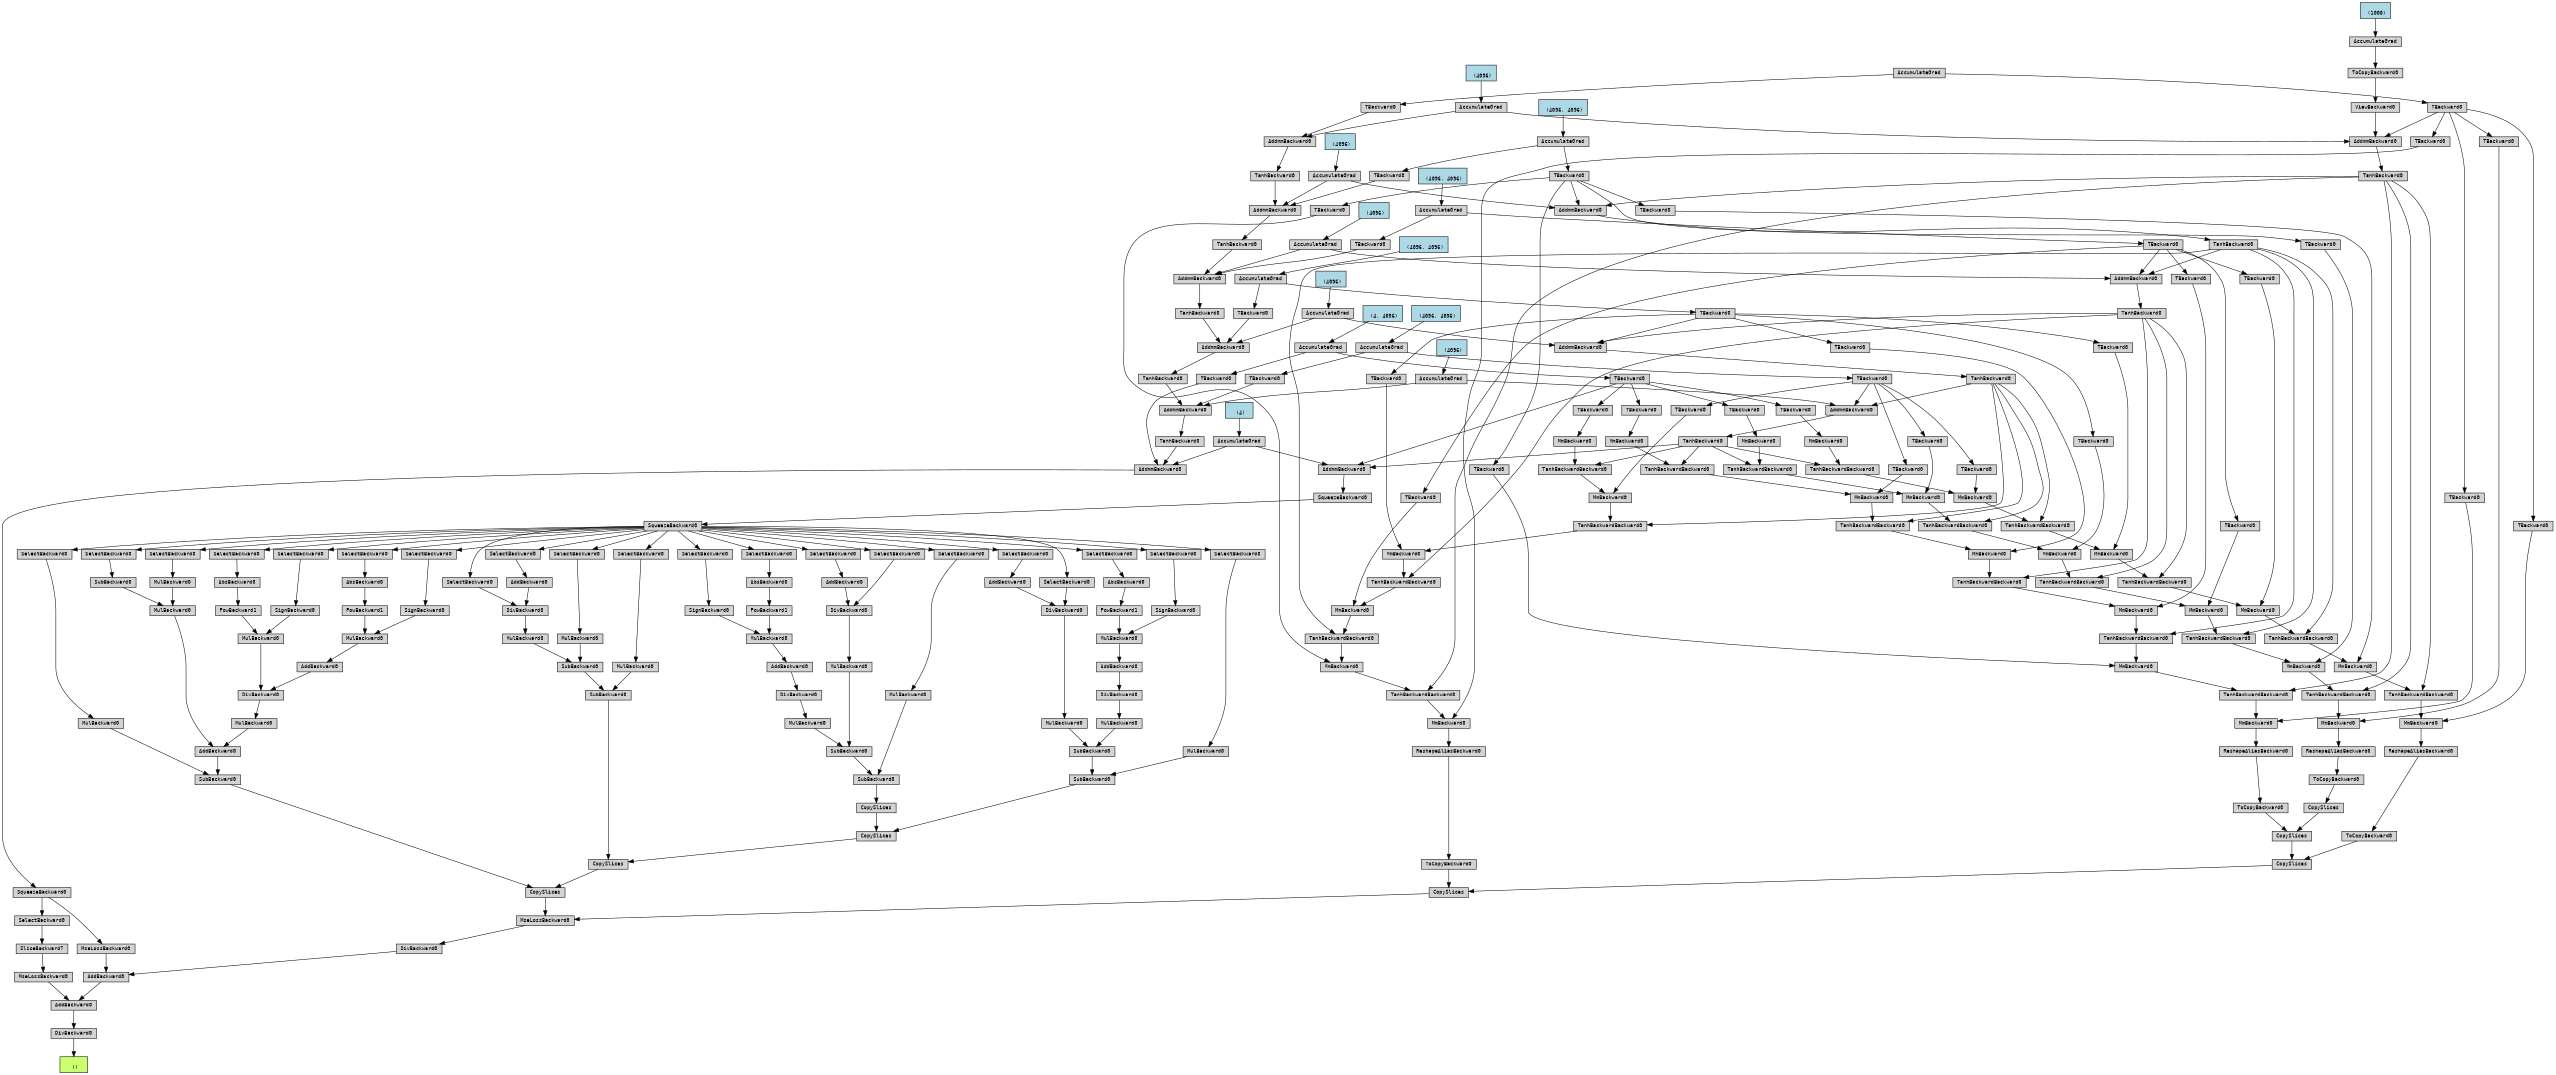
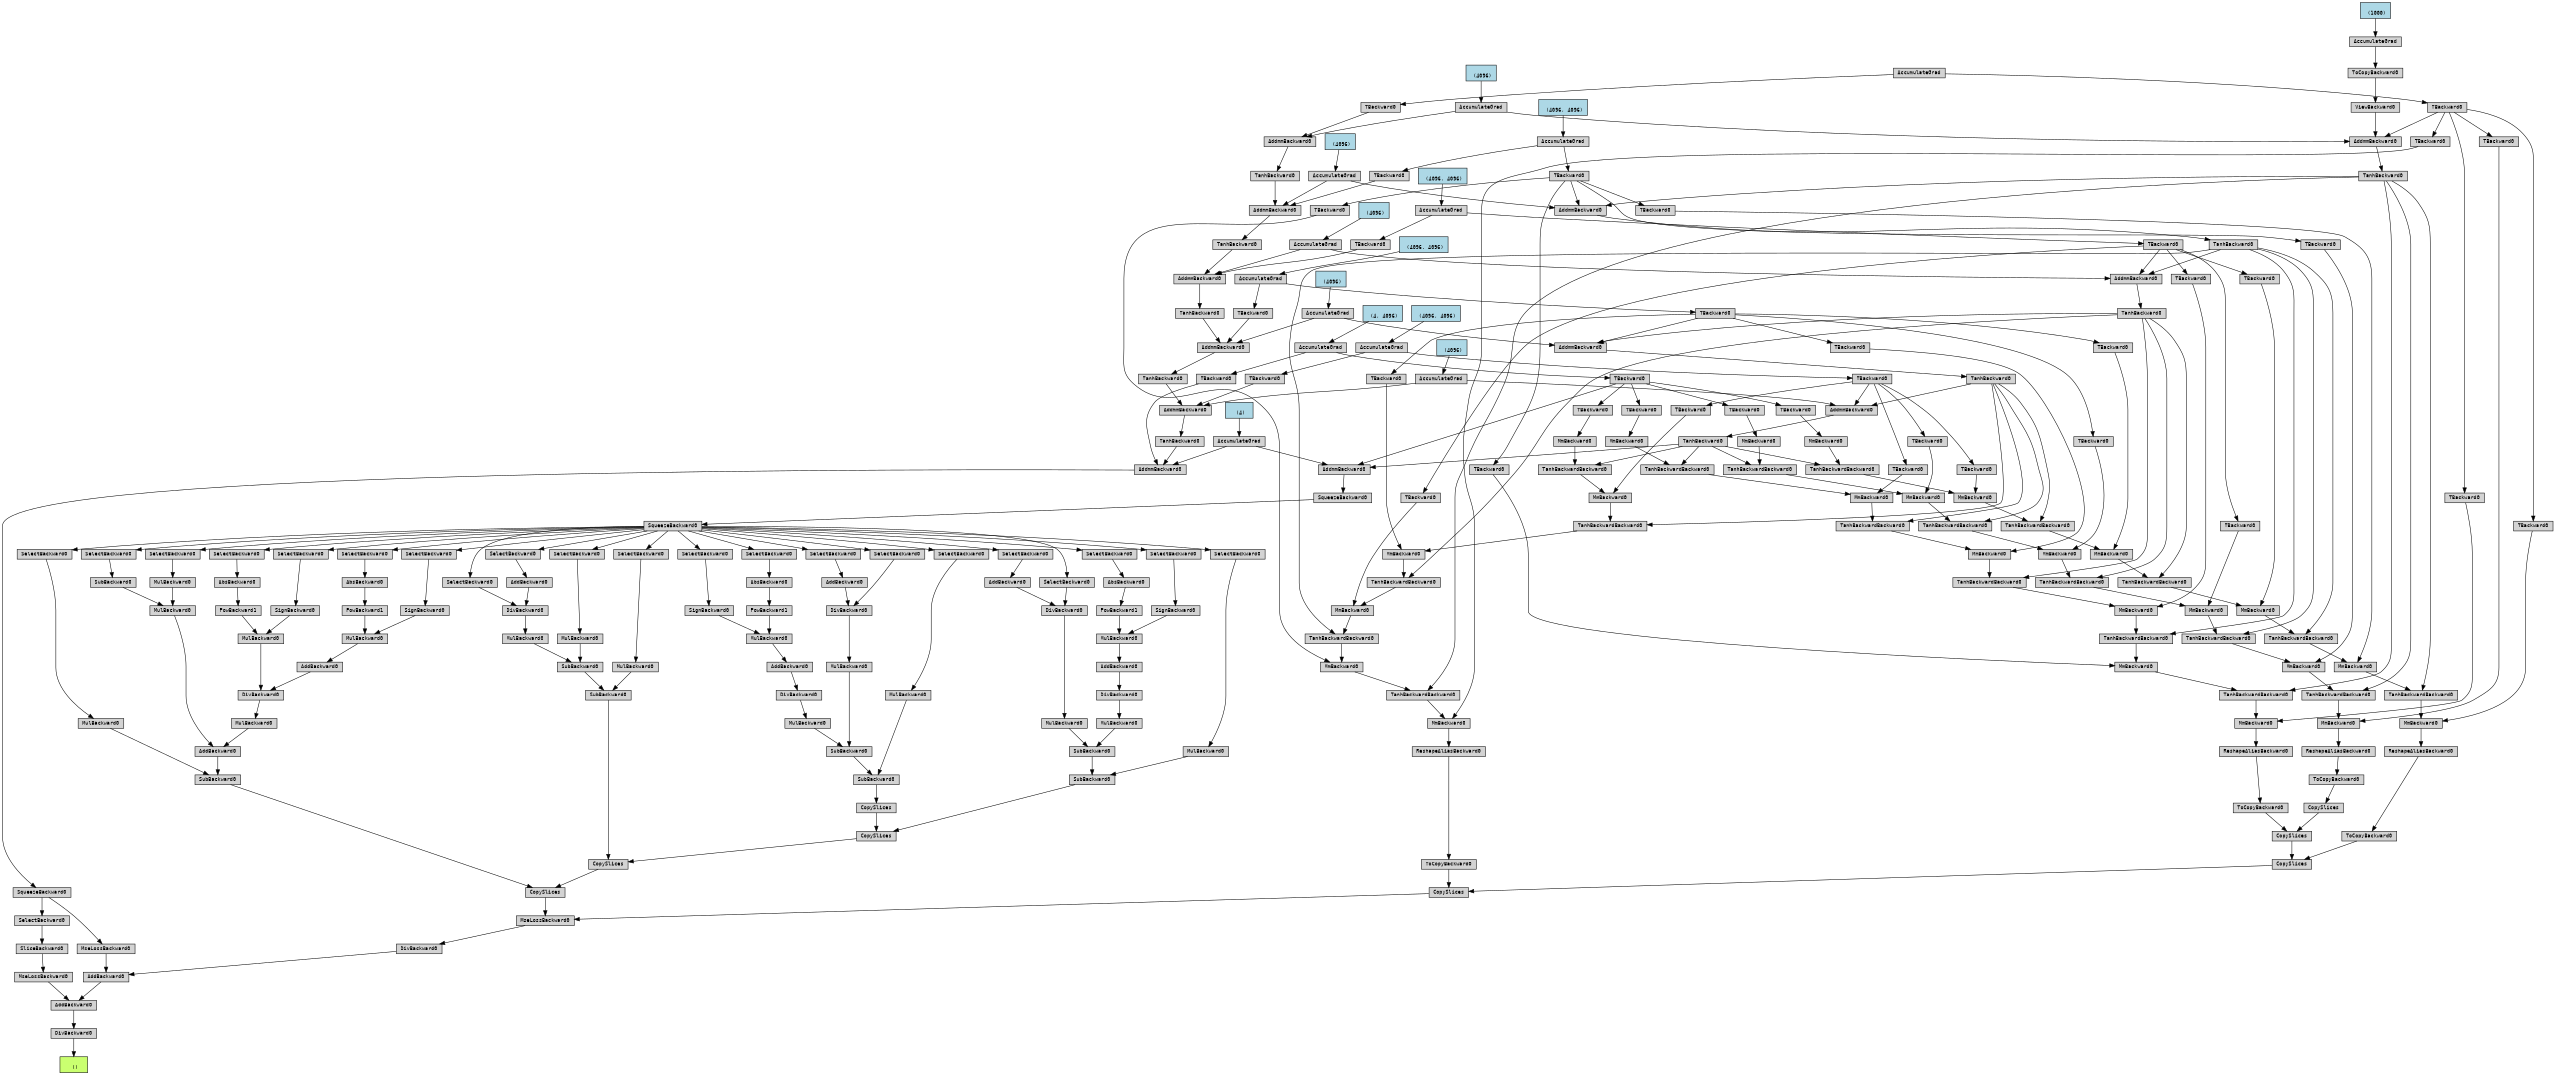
(42, 949) -> (42, 949)
